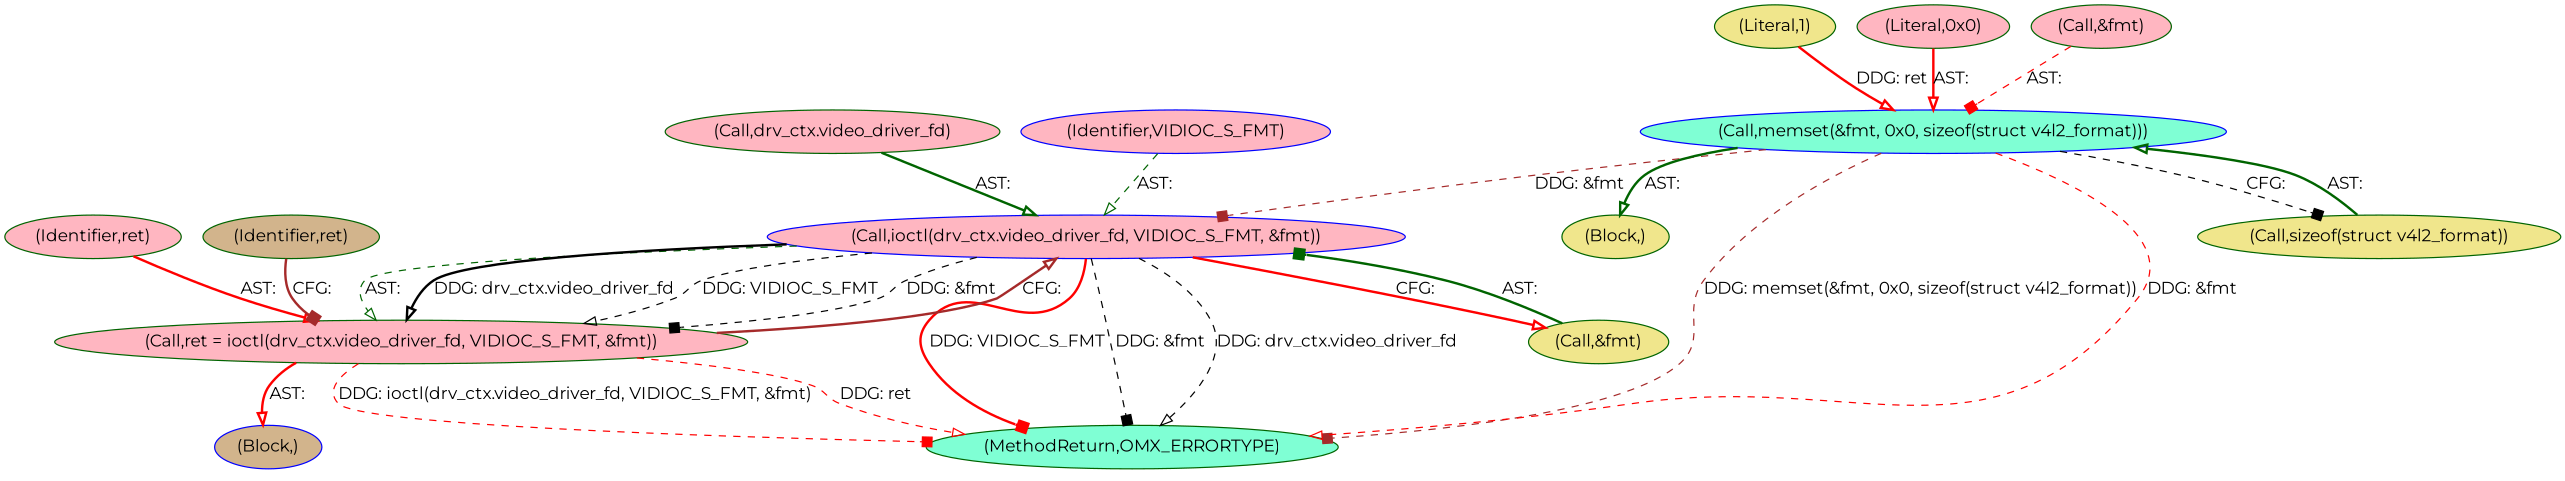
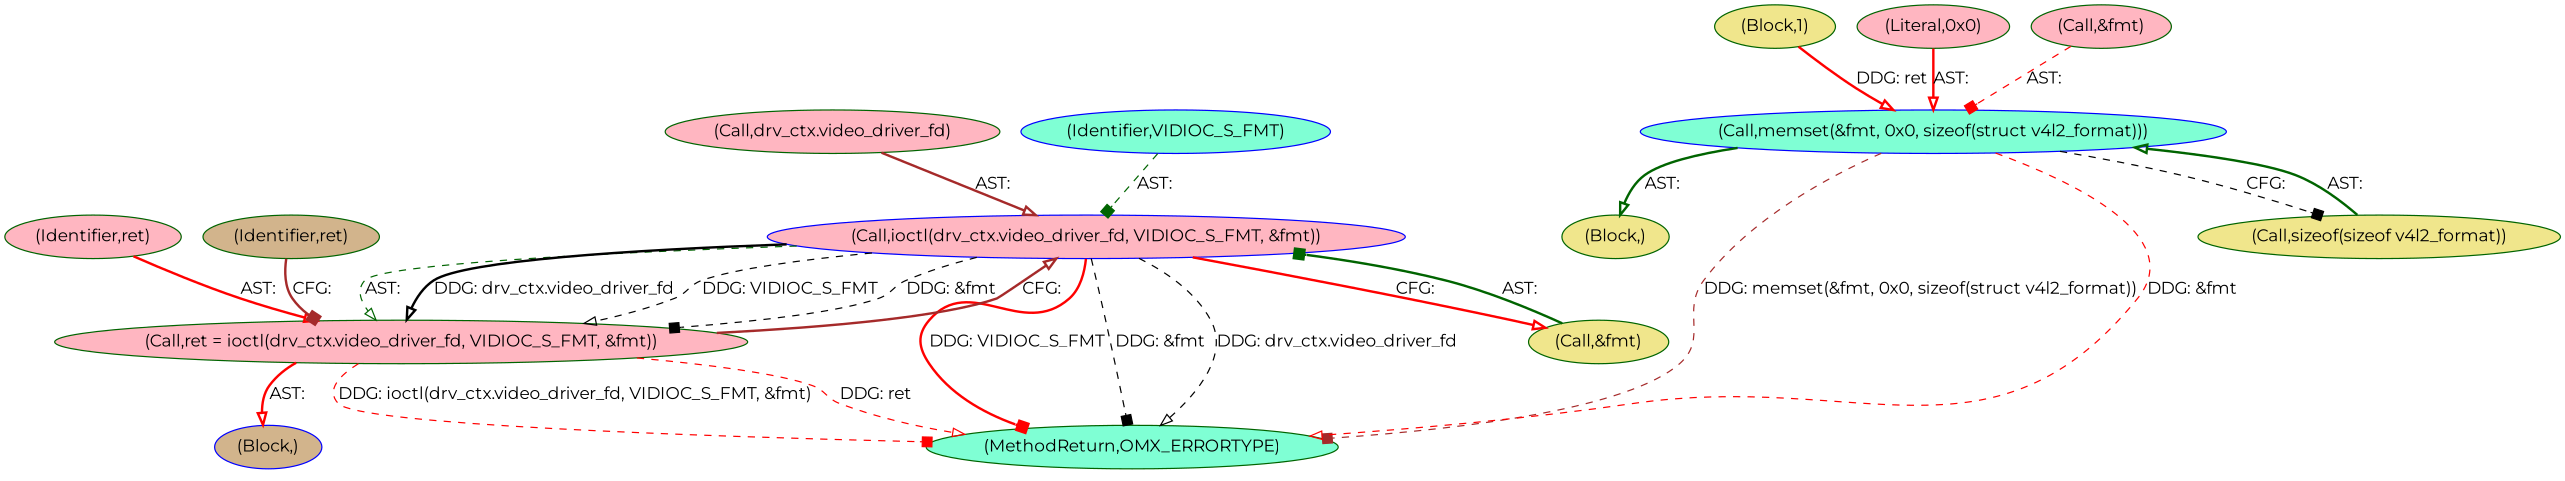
(1775, 27) -> (1775, 27)
(1176, 132) -> (1176, 132)
(1135, 180) -> (1135, 180)
(1498, 180) -> none
(953, 182) -> (953, 182)
(2379, 237) -> (2379, 237)
